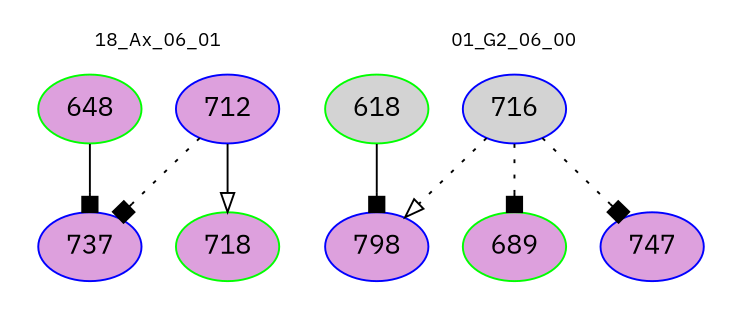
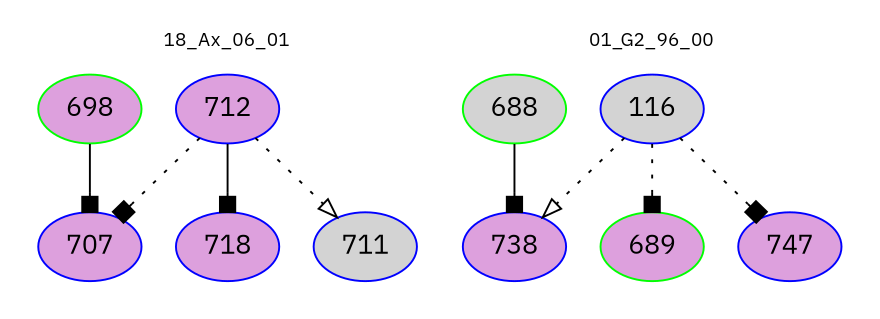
(514, 41) -> (652, 41)
(90, 109) -> (90, 109)
(377, 109) -> (514, 109)
(514, 109) -> (652, 109)
(228, 168) -> (228, 168)
(90, 247) -> (90, 247)
(228, 247) -> (228, 247)
none -> (365, 247)
(377, 247) -> (514, 247)
